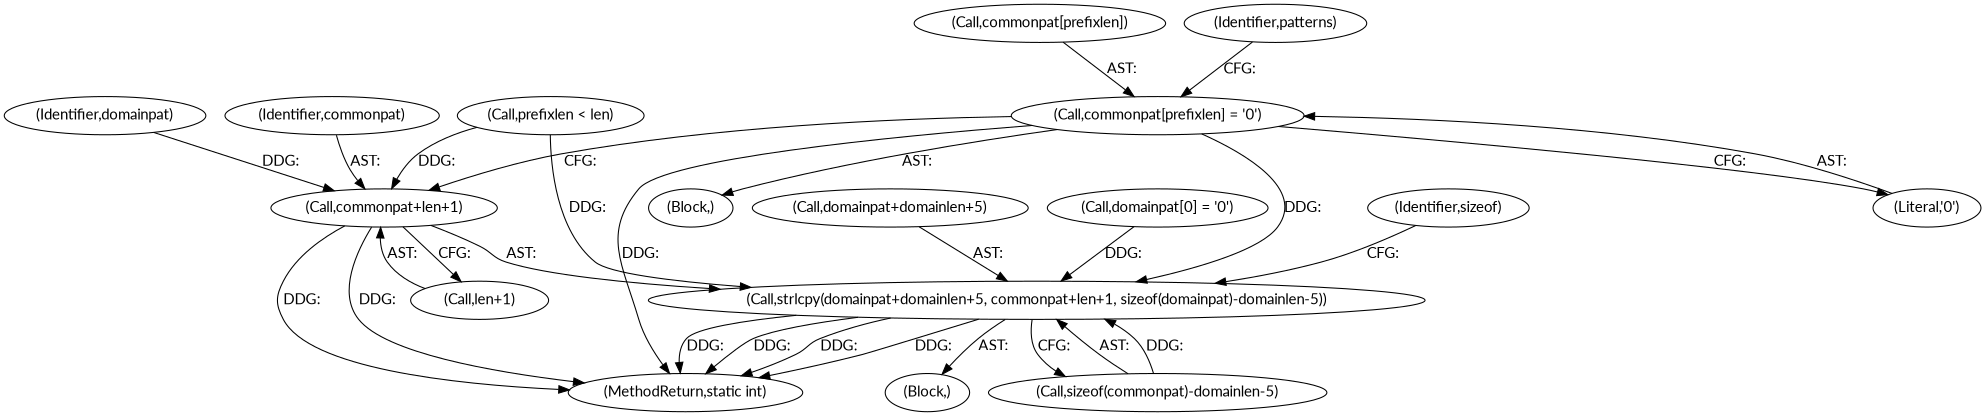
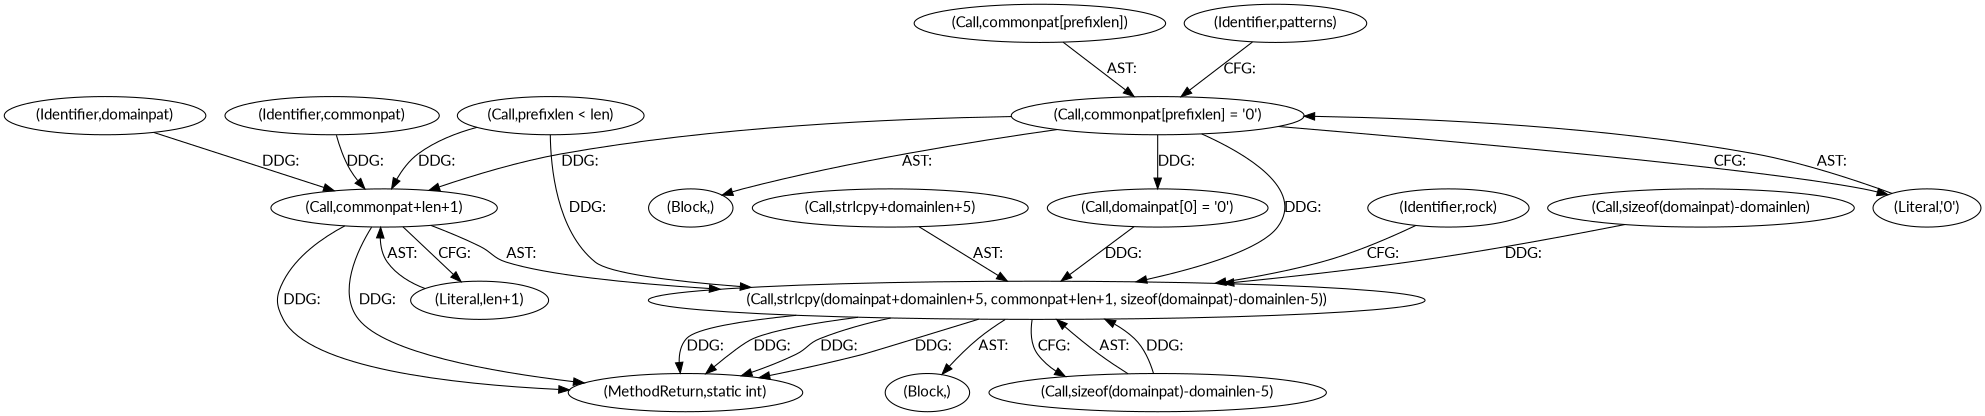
(739, 158) -> (1158, 156)
(368, 162) -> (368, 162)
(583, 162) -> (583, 162)
(890, 208) -> (890, 208)
(1448, 208) -> (1448, 208)
none -> (1701, 208)
(480, 300) -> (480, 300)
(1158, 393) -> (1158, 393)
